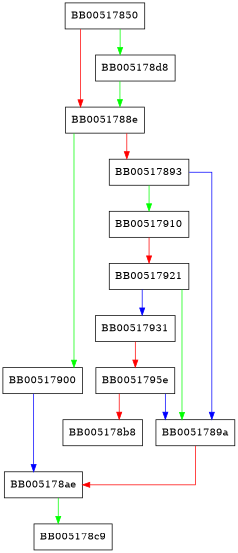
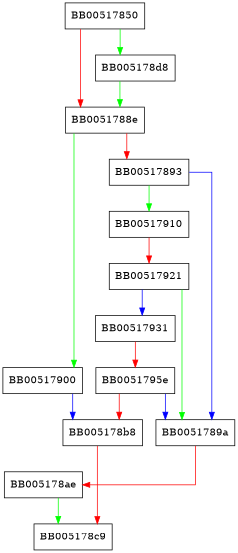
(34, 429) -> (73, 403)
none -> (97, 479)
